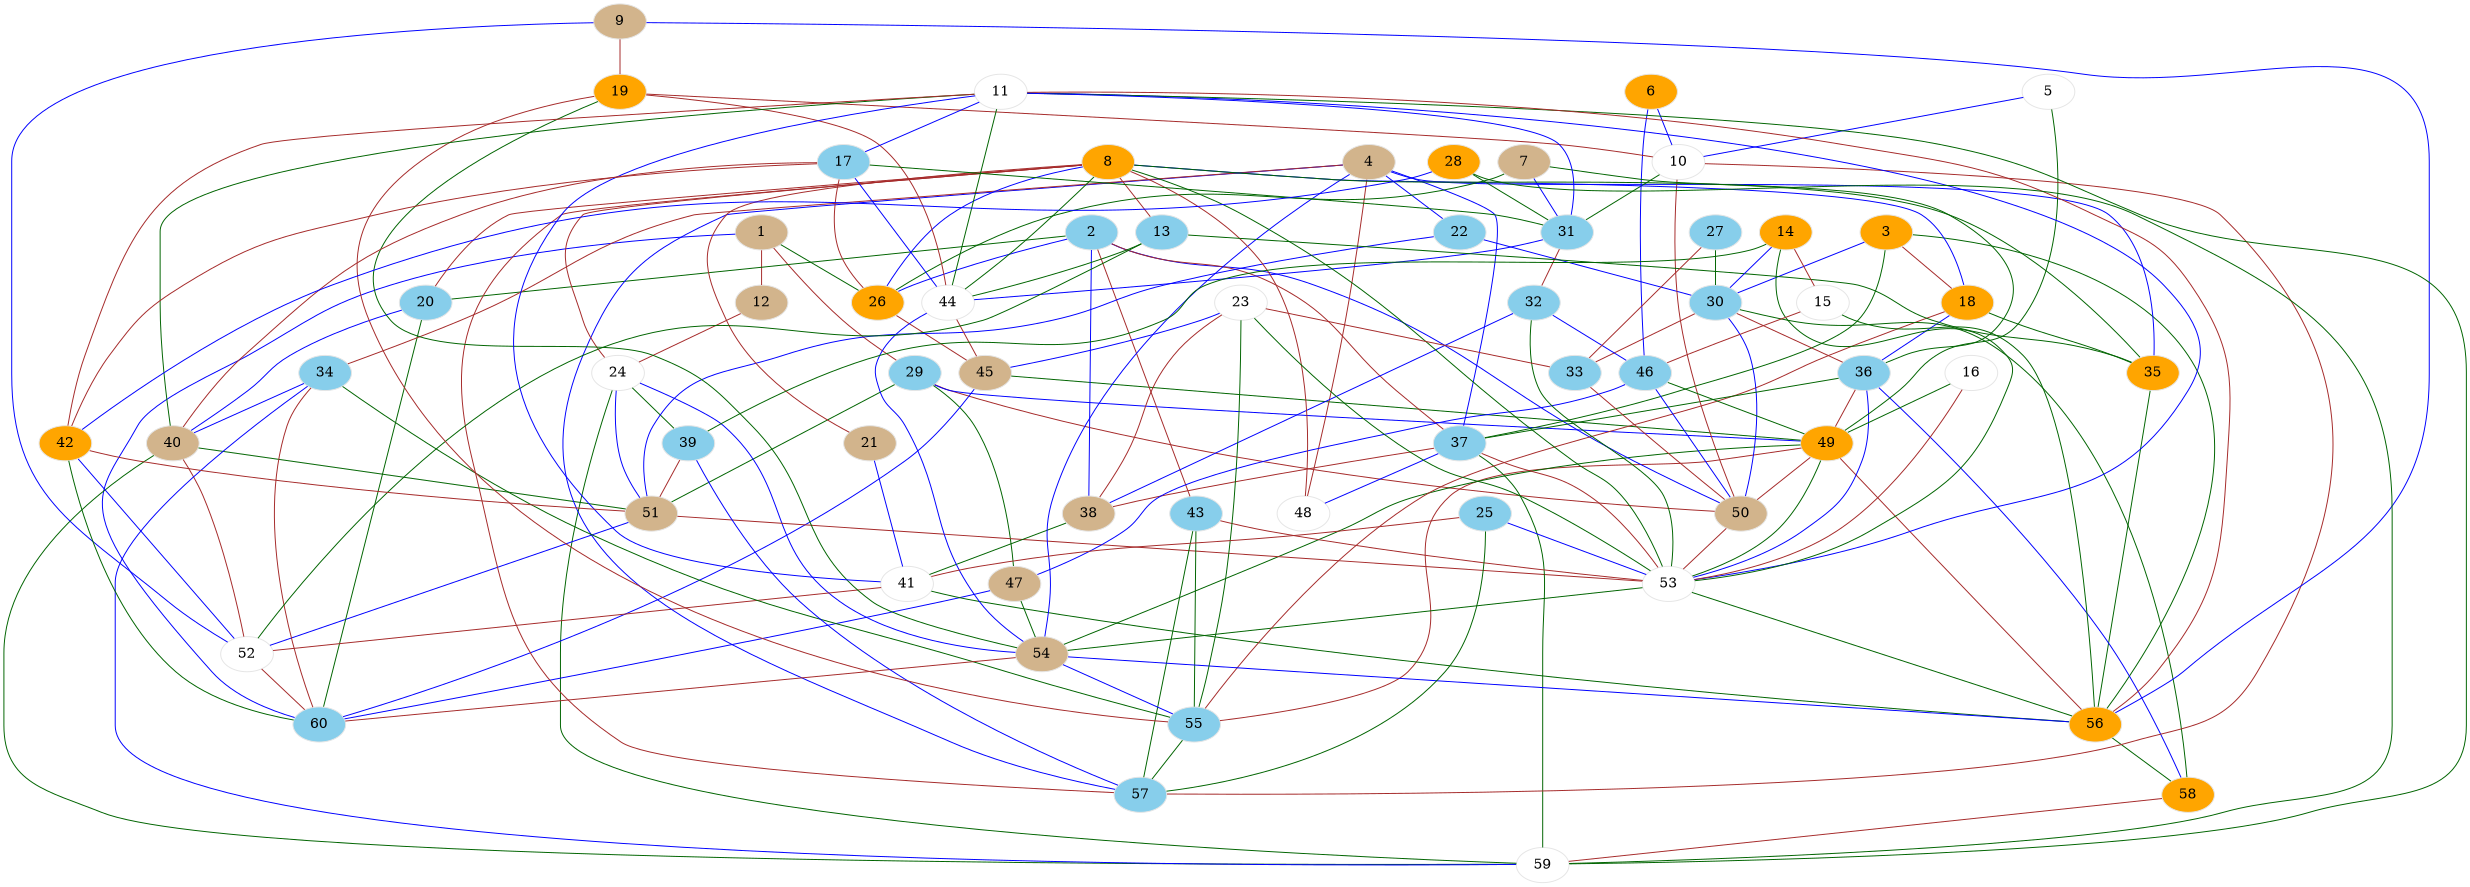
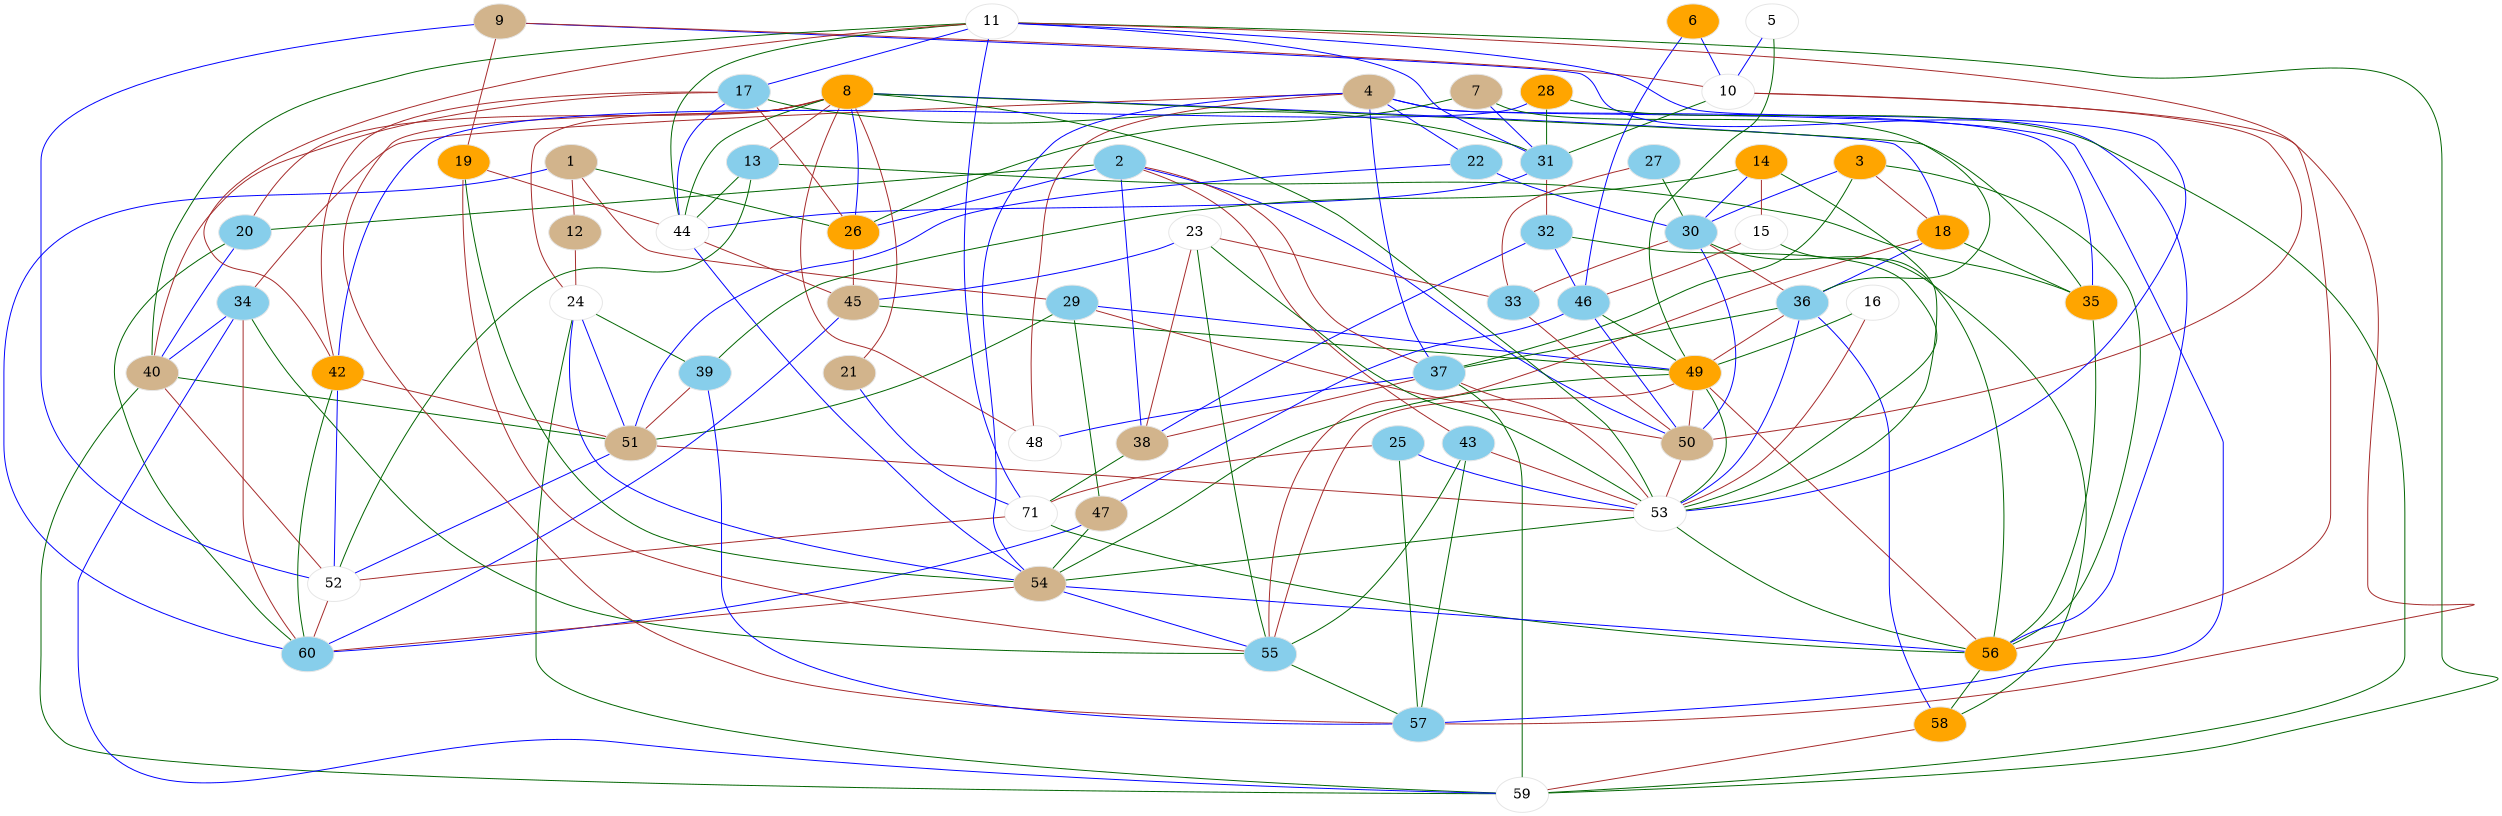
(1150, 120) -> (1115, 46)
(907, 584) -> (1031, 514)
